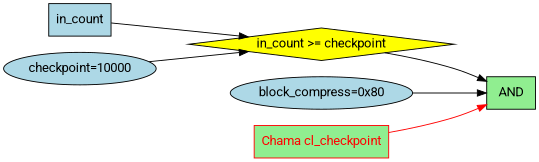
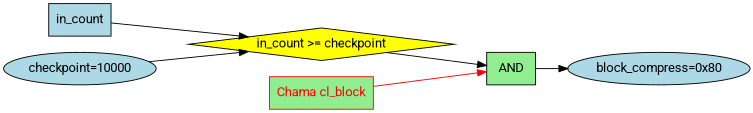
(445, 93) -> (547, 69)
(321, 142) -> (321, 93)
